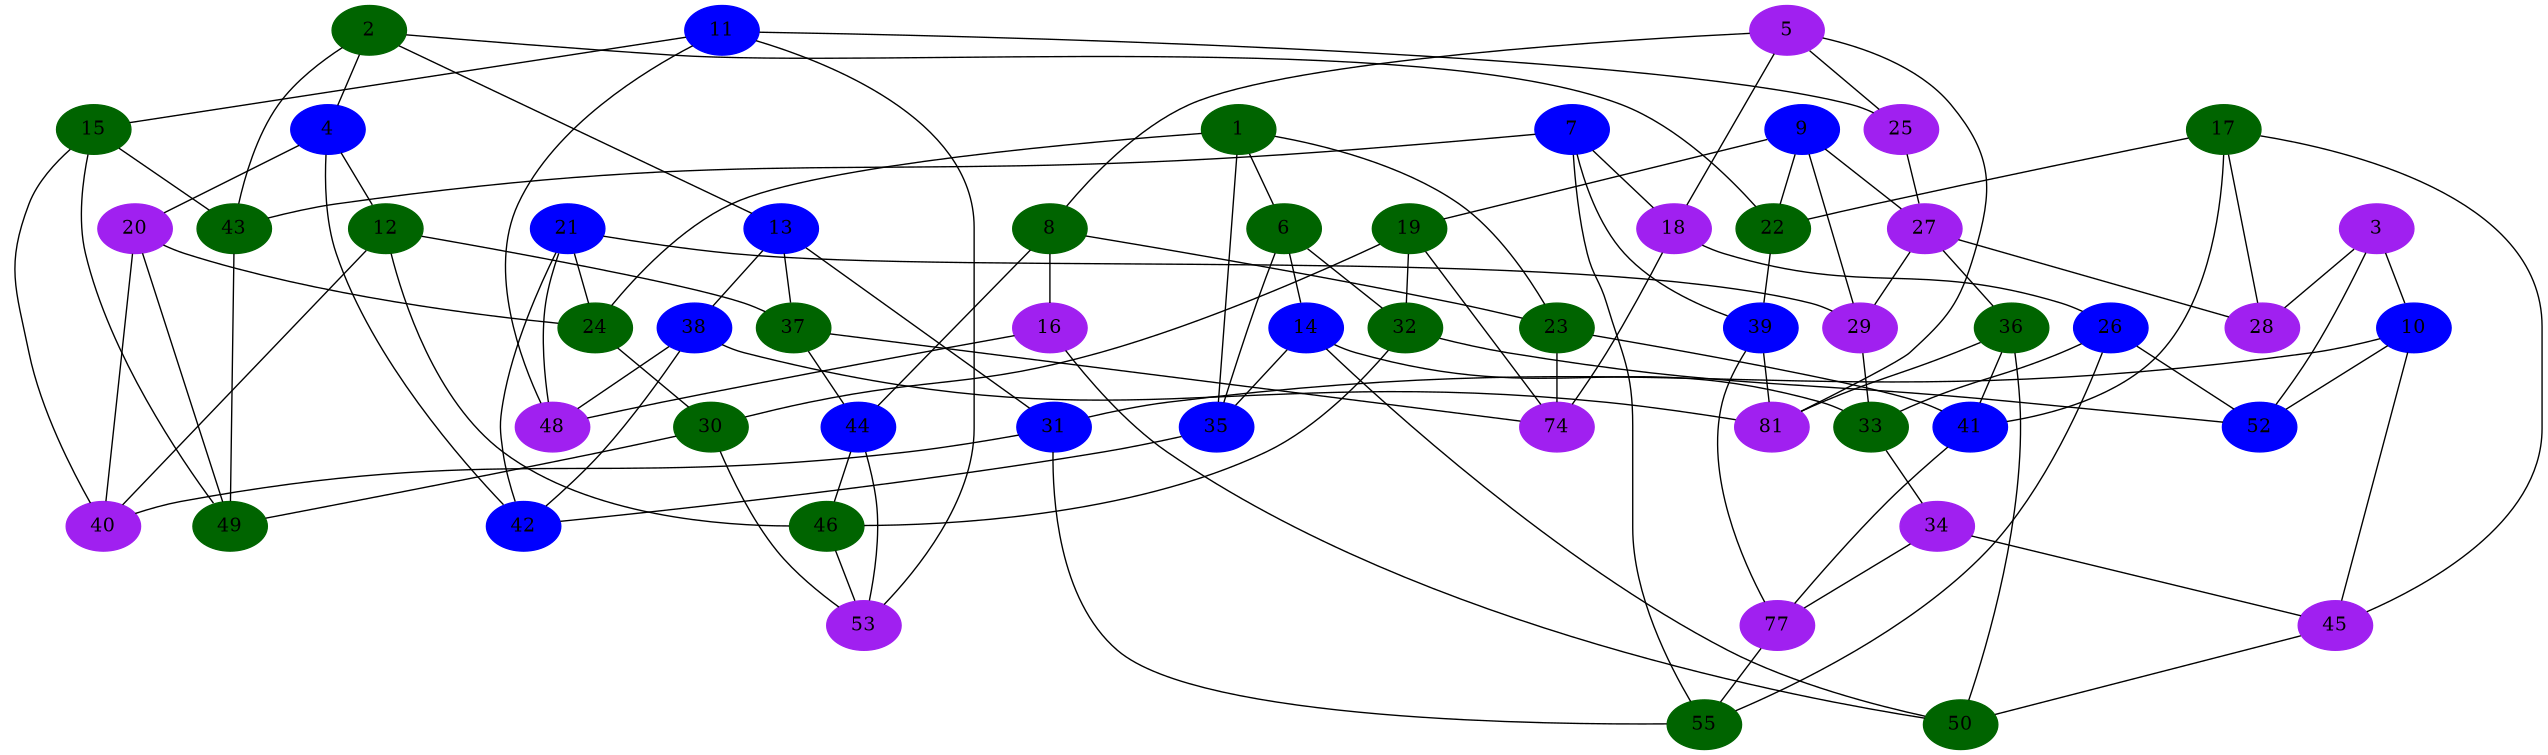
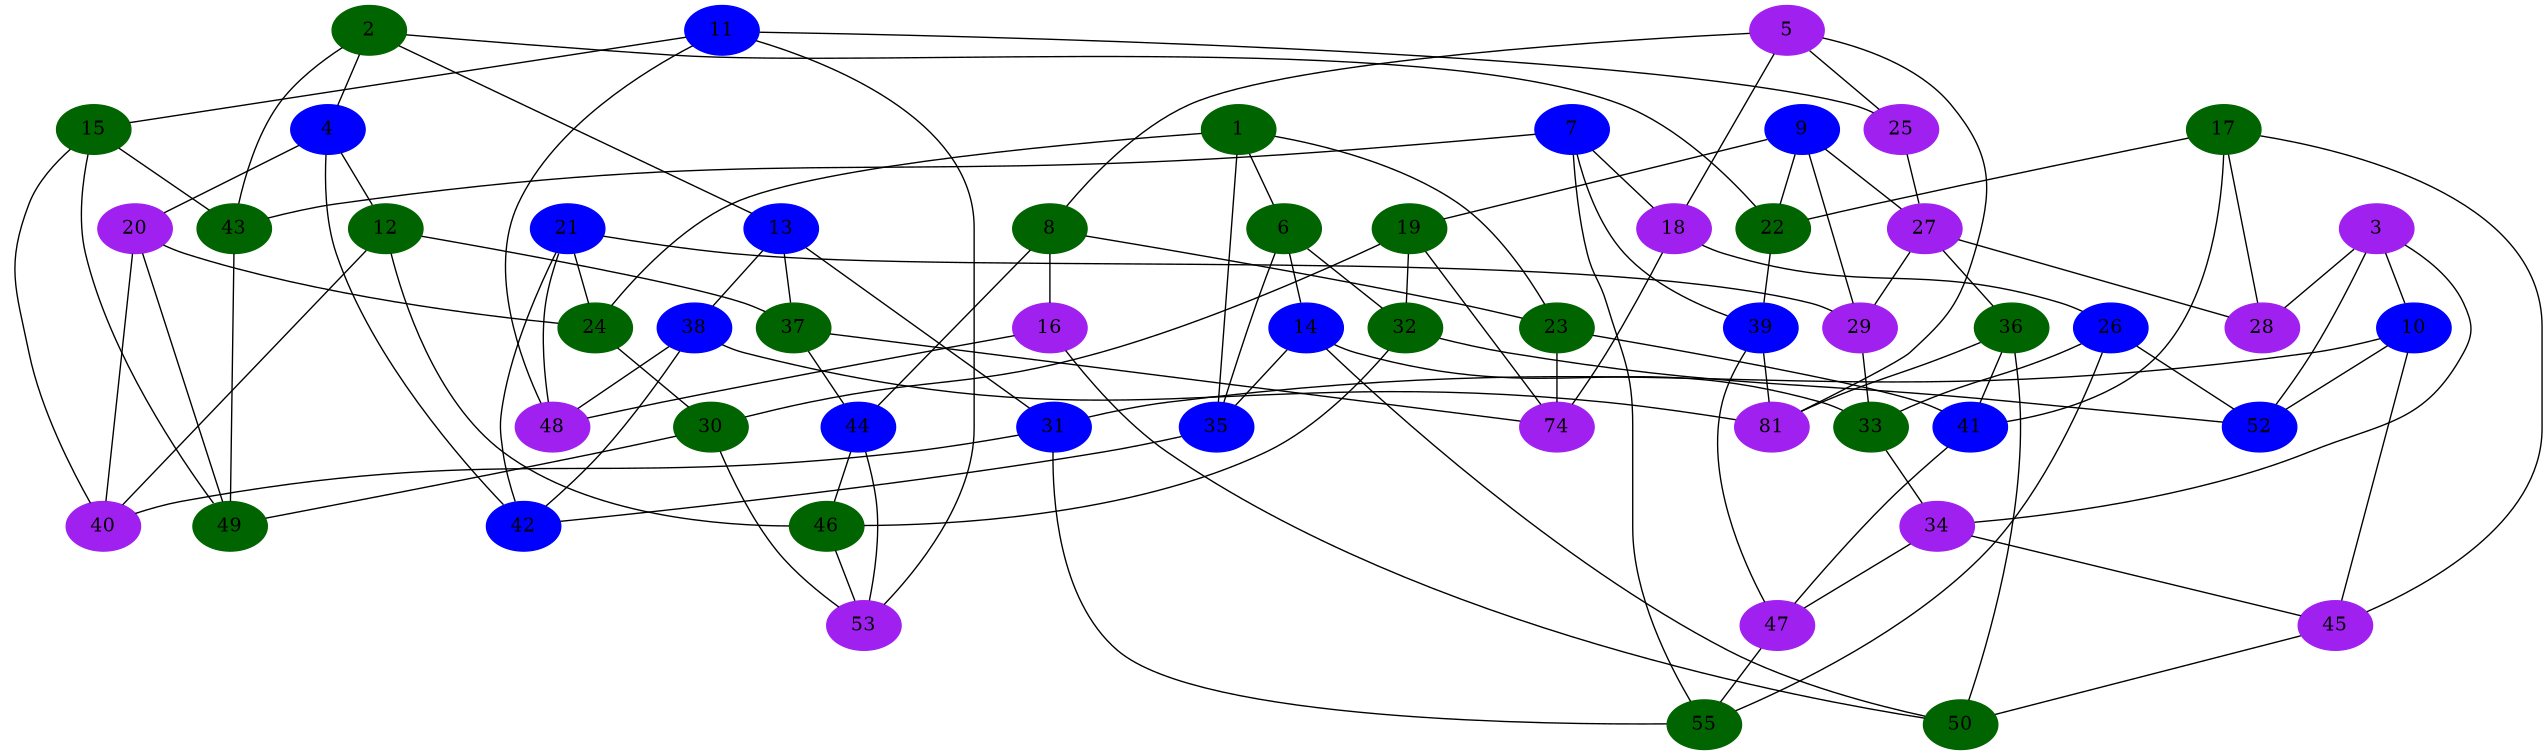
none -> (2301, 455)
(1777, 626) -> (1777, 626)
